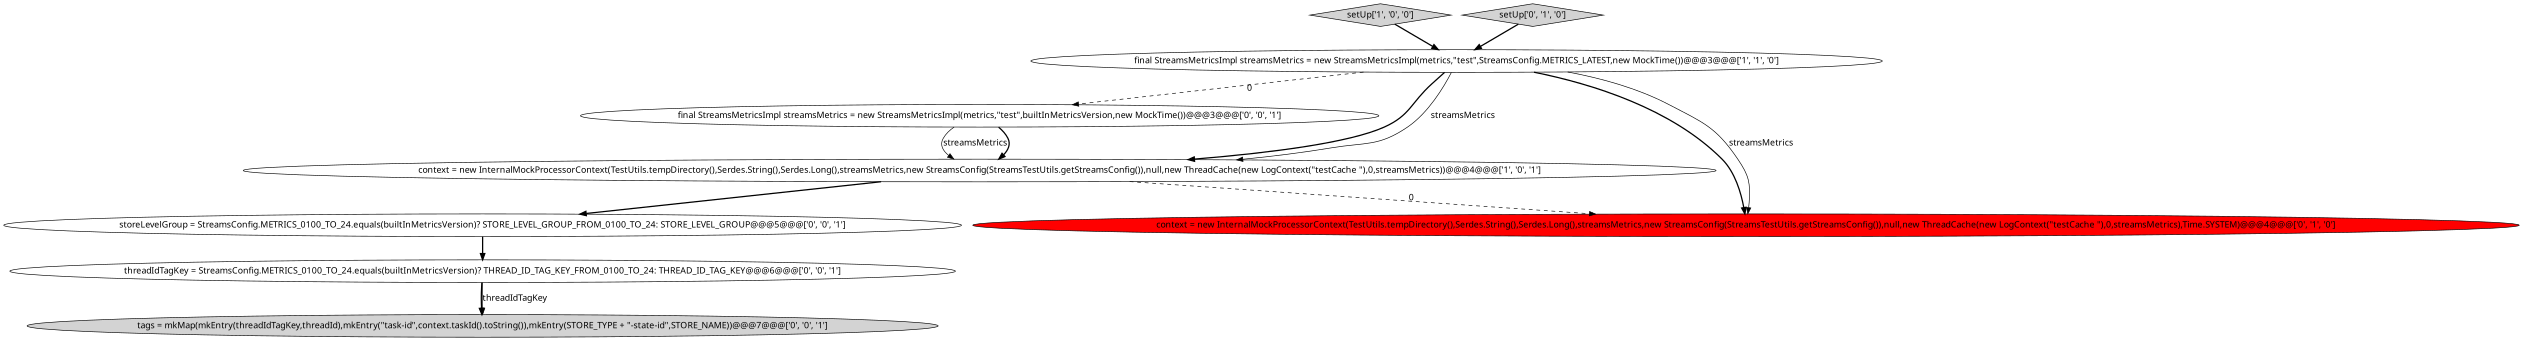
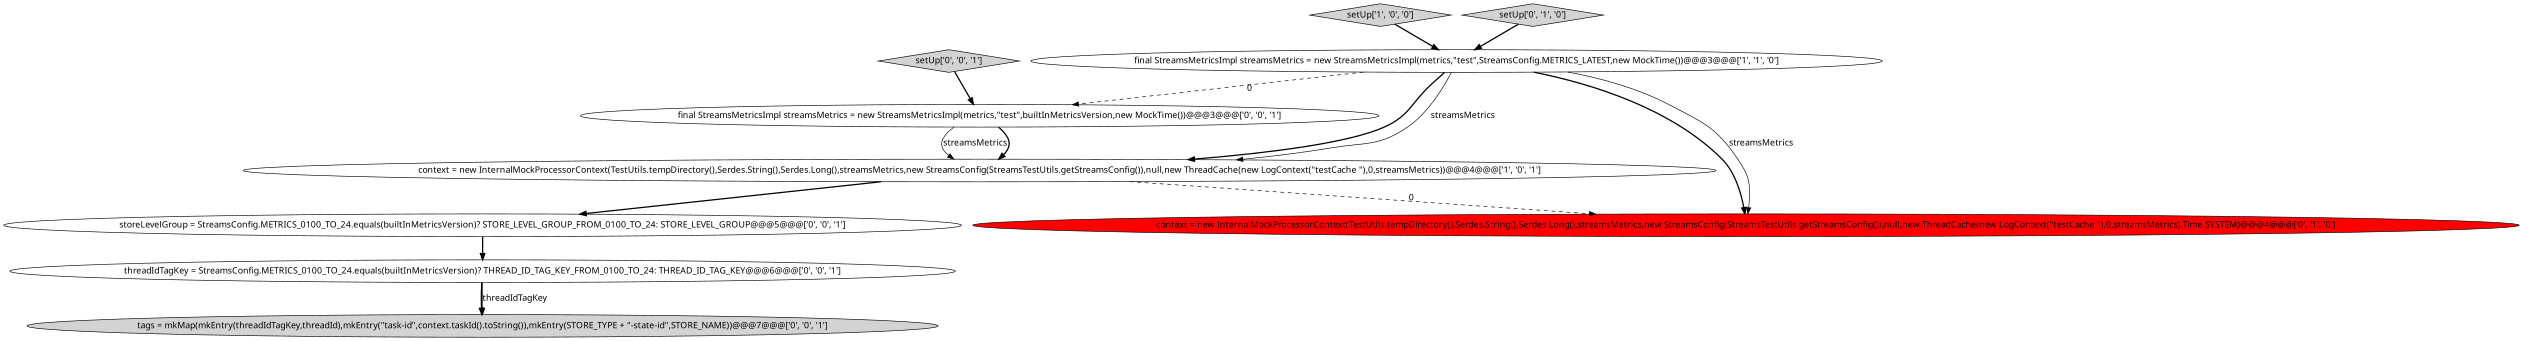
none -> (949, 61)
